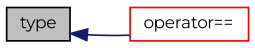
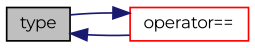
none -> (92, 13)
